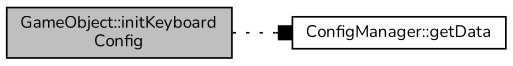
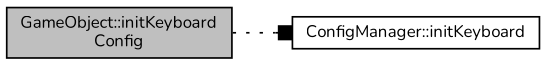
(399, 33) -> (416, 33)
